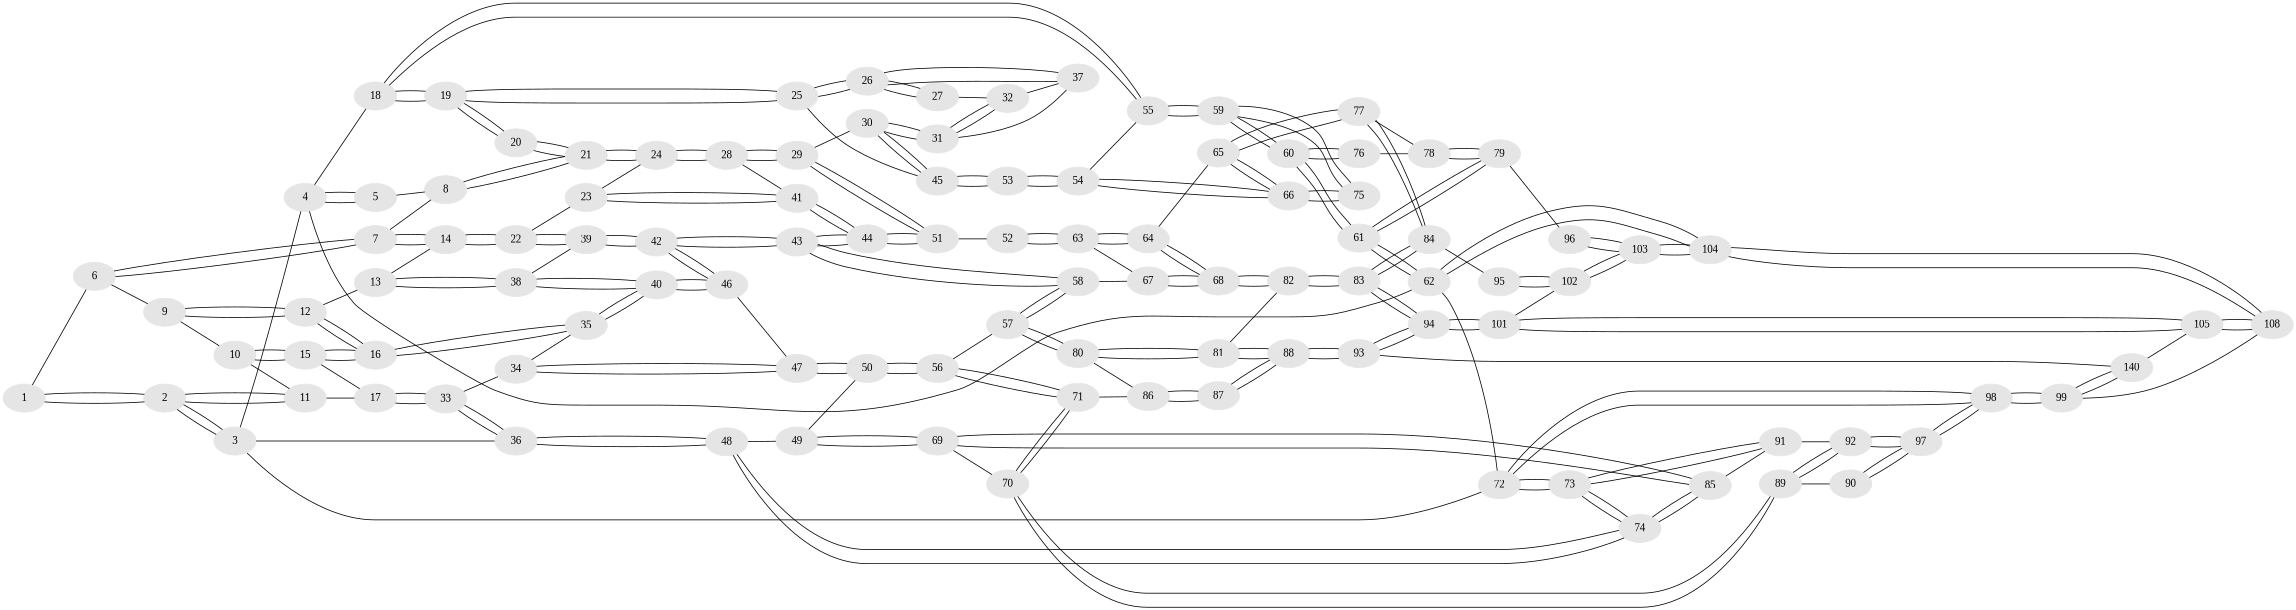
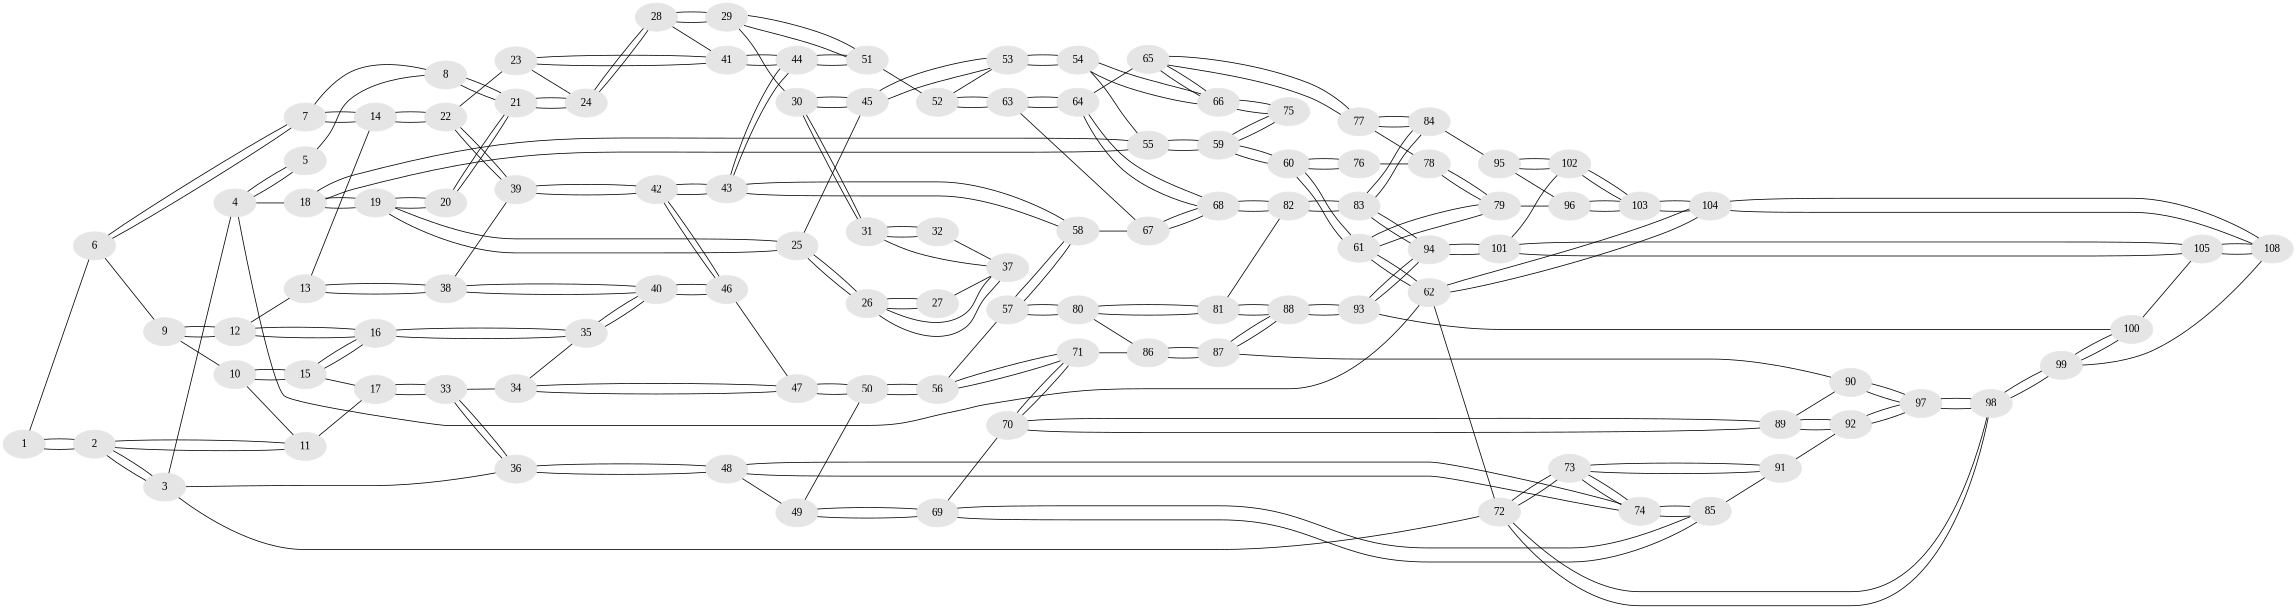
none -> (973, 81)
(973, 98) -> (973, 286)
none -> (1535, 185)
none -> (1536, 359)
(2132, 368) -> (2132, 329)
